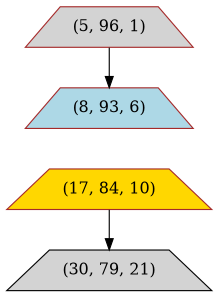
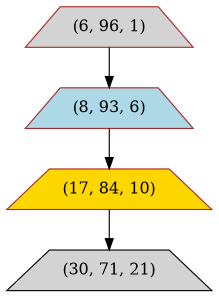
(109, 27) -> (109, 27)
none -> (109, 143)
(109, 270) -> (109, 270)
